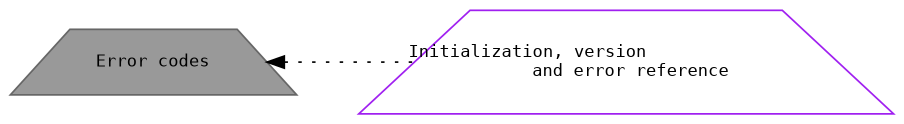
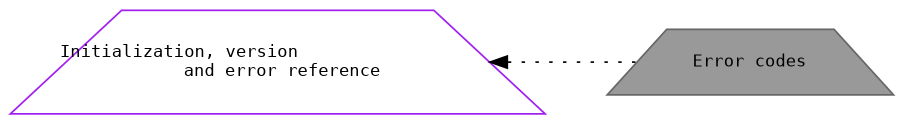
(349, 62) -> (572, 62)
